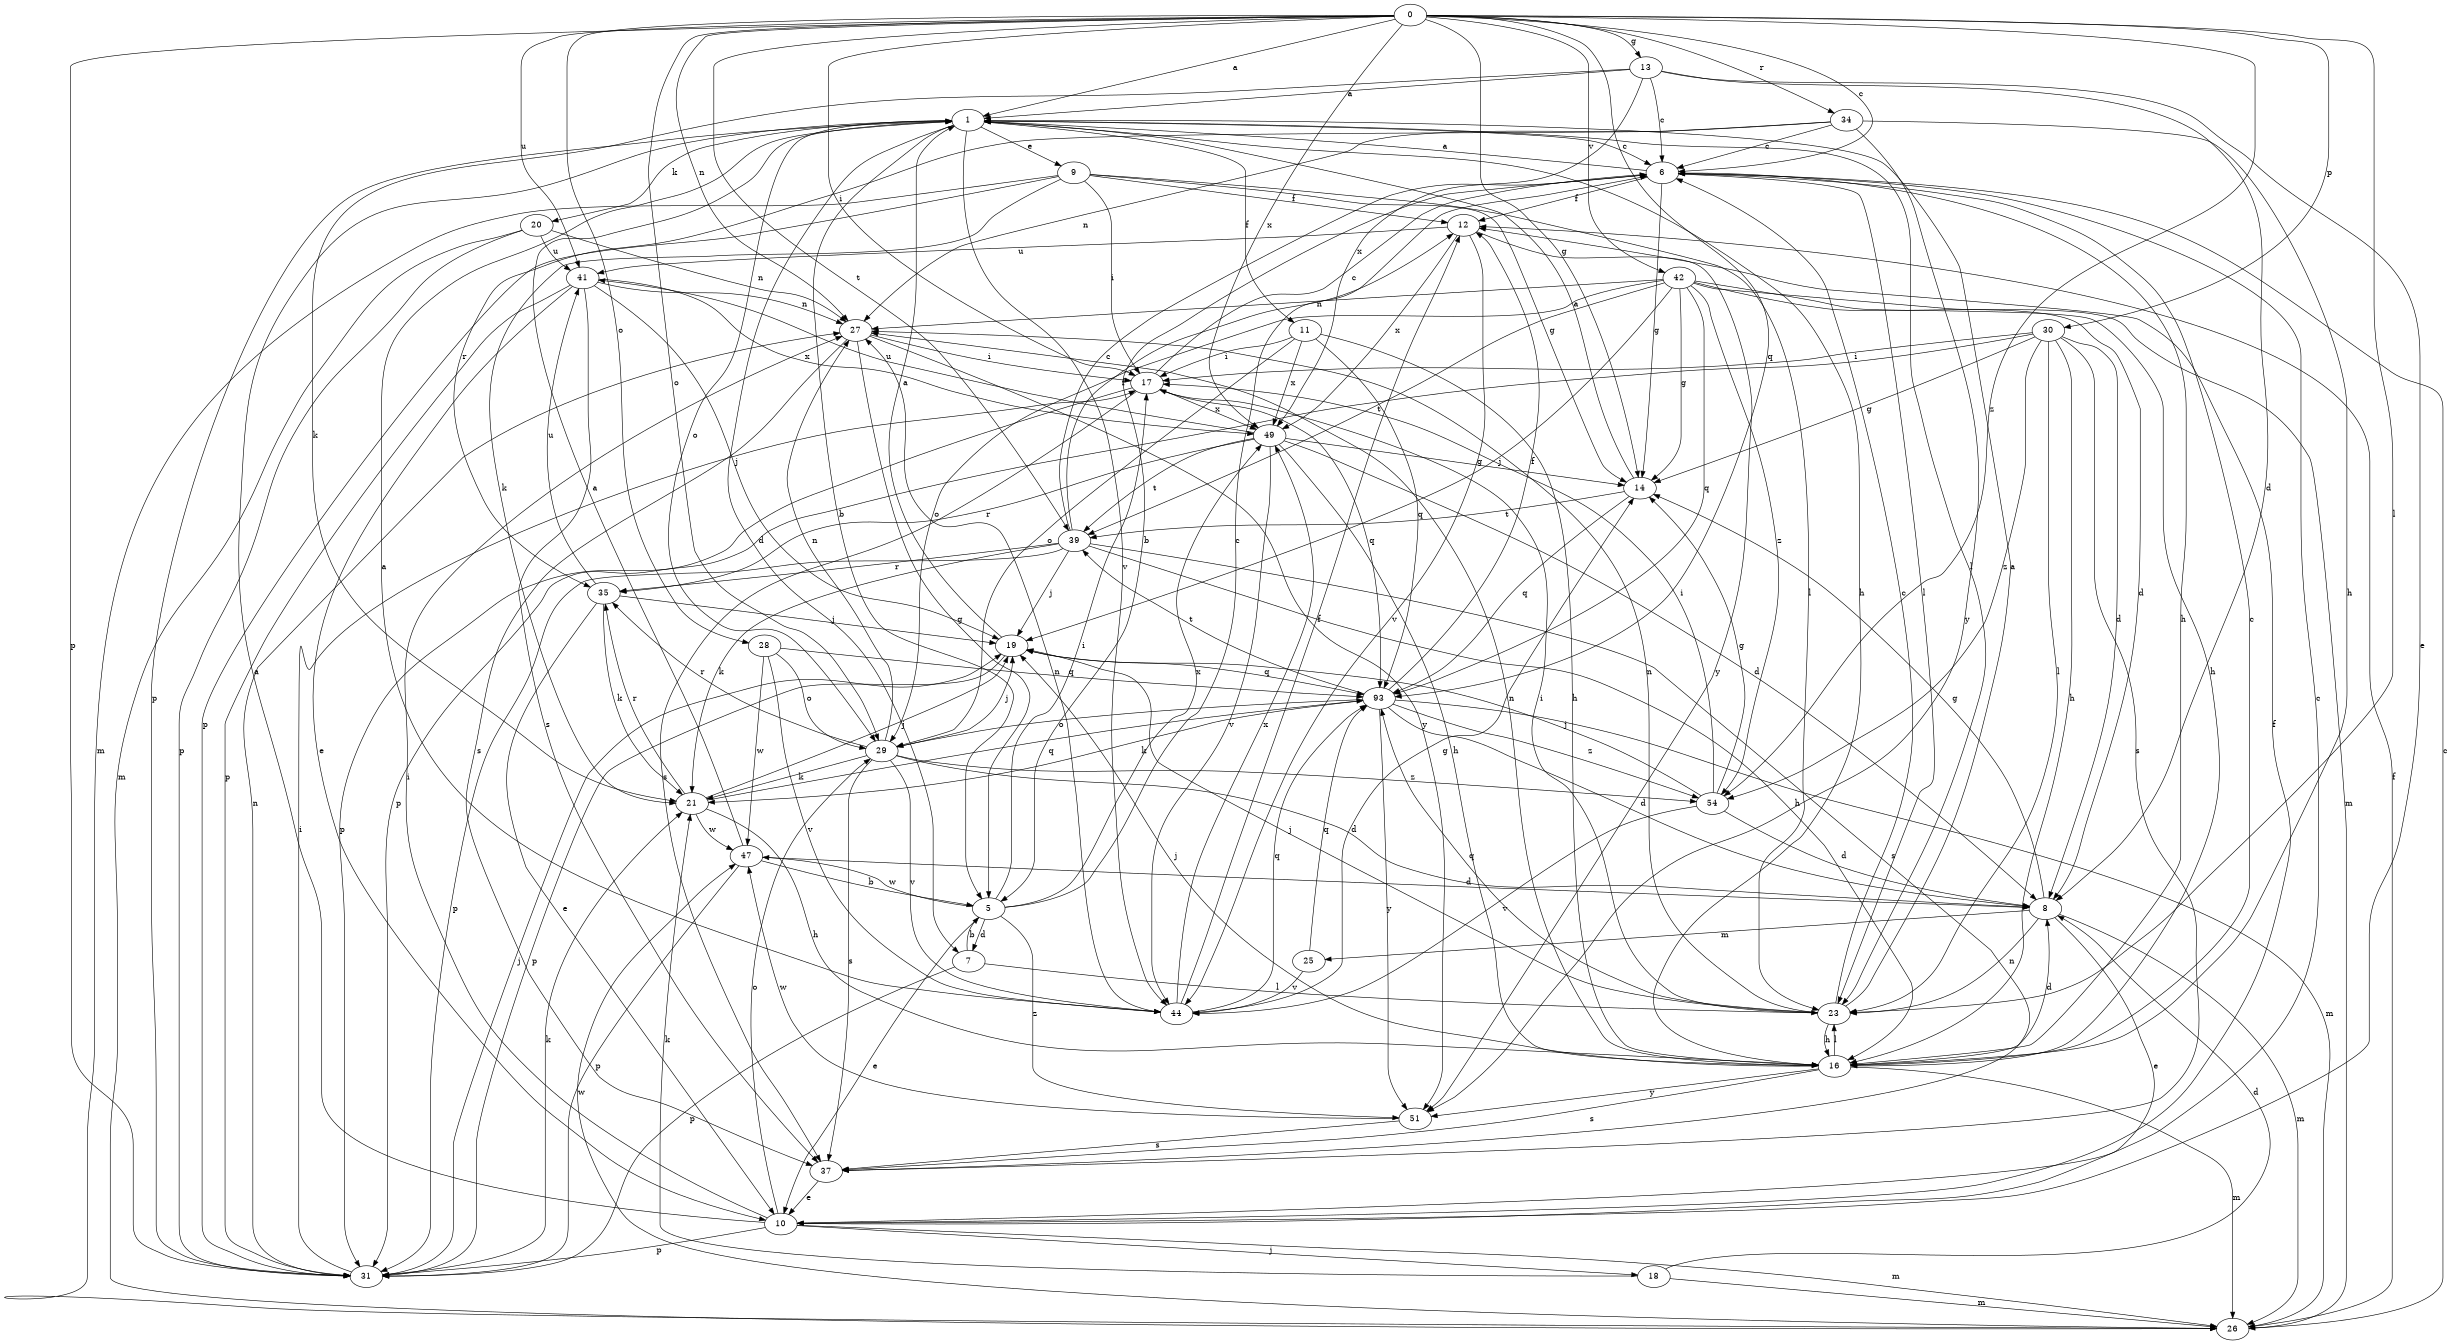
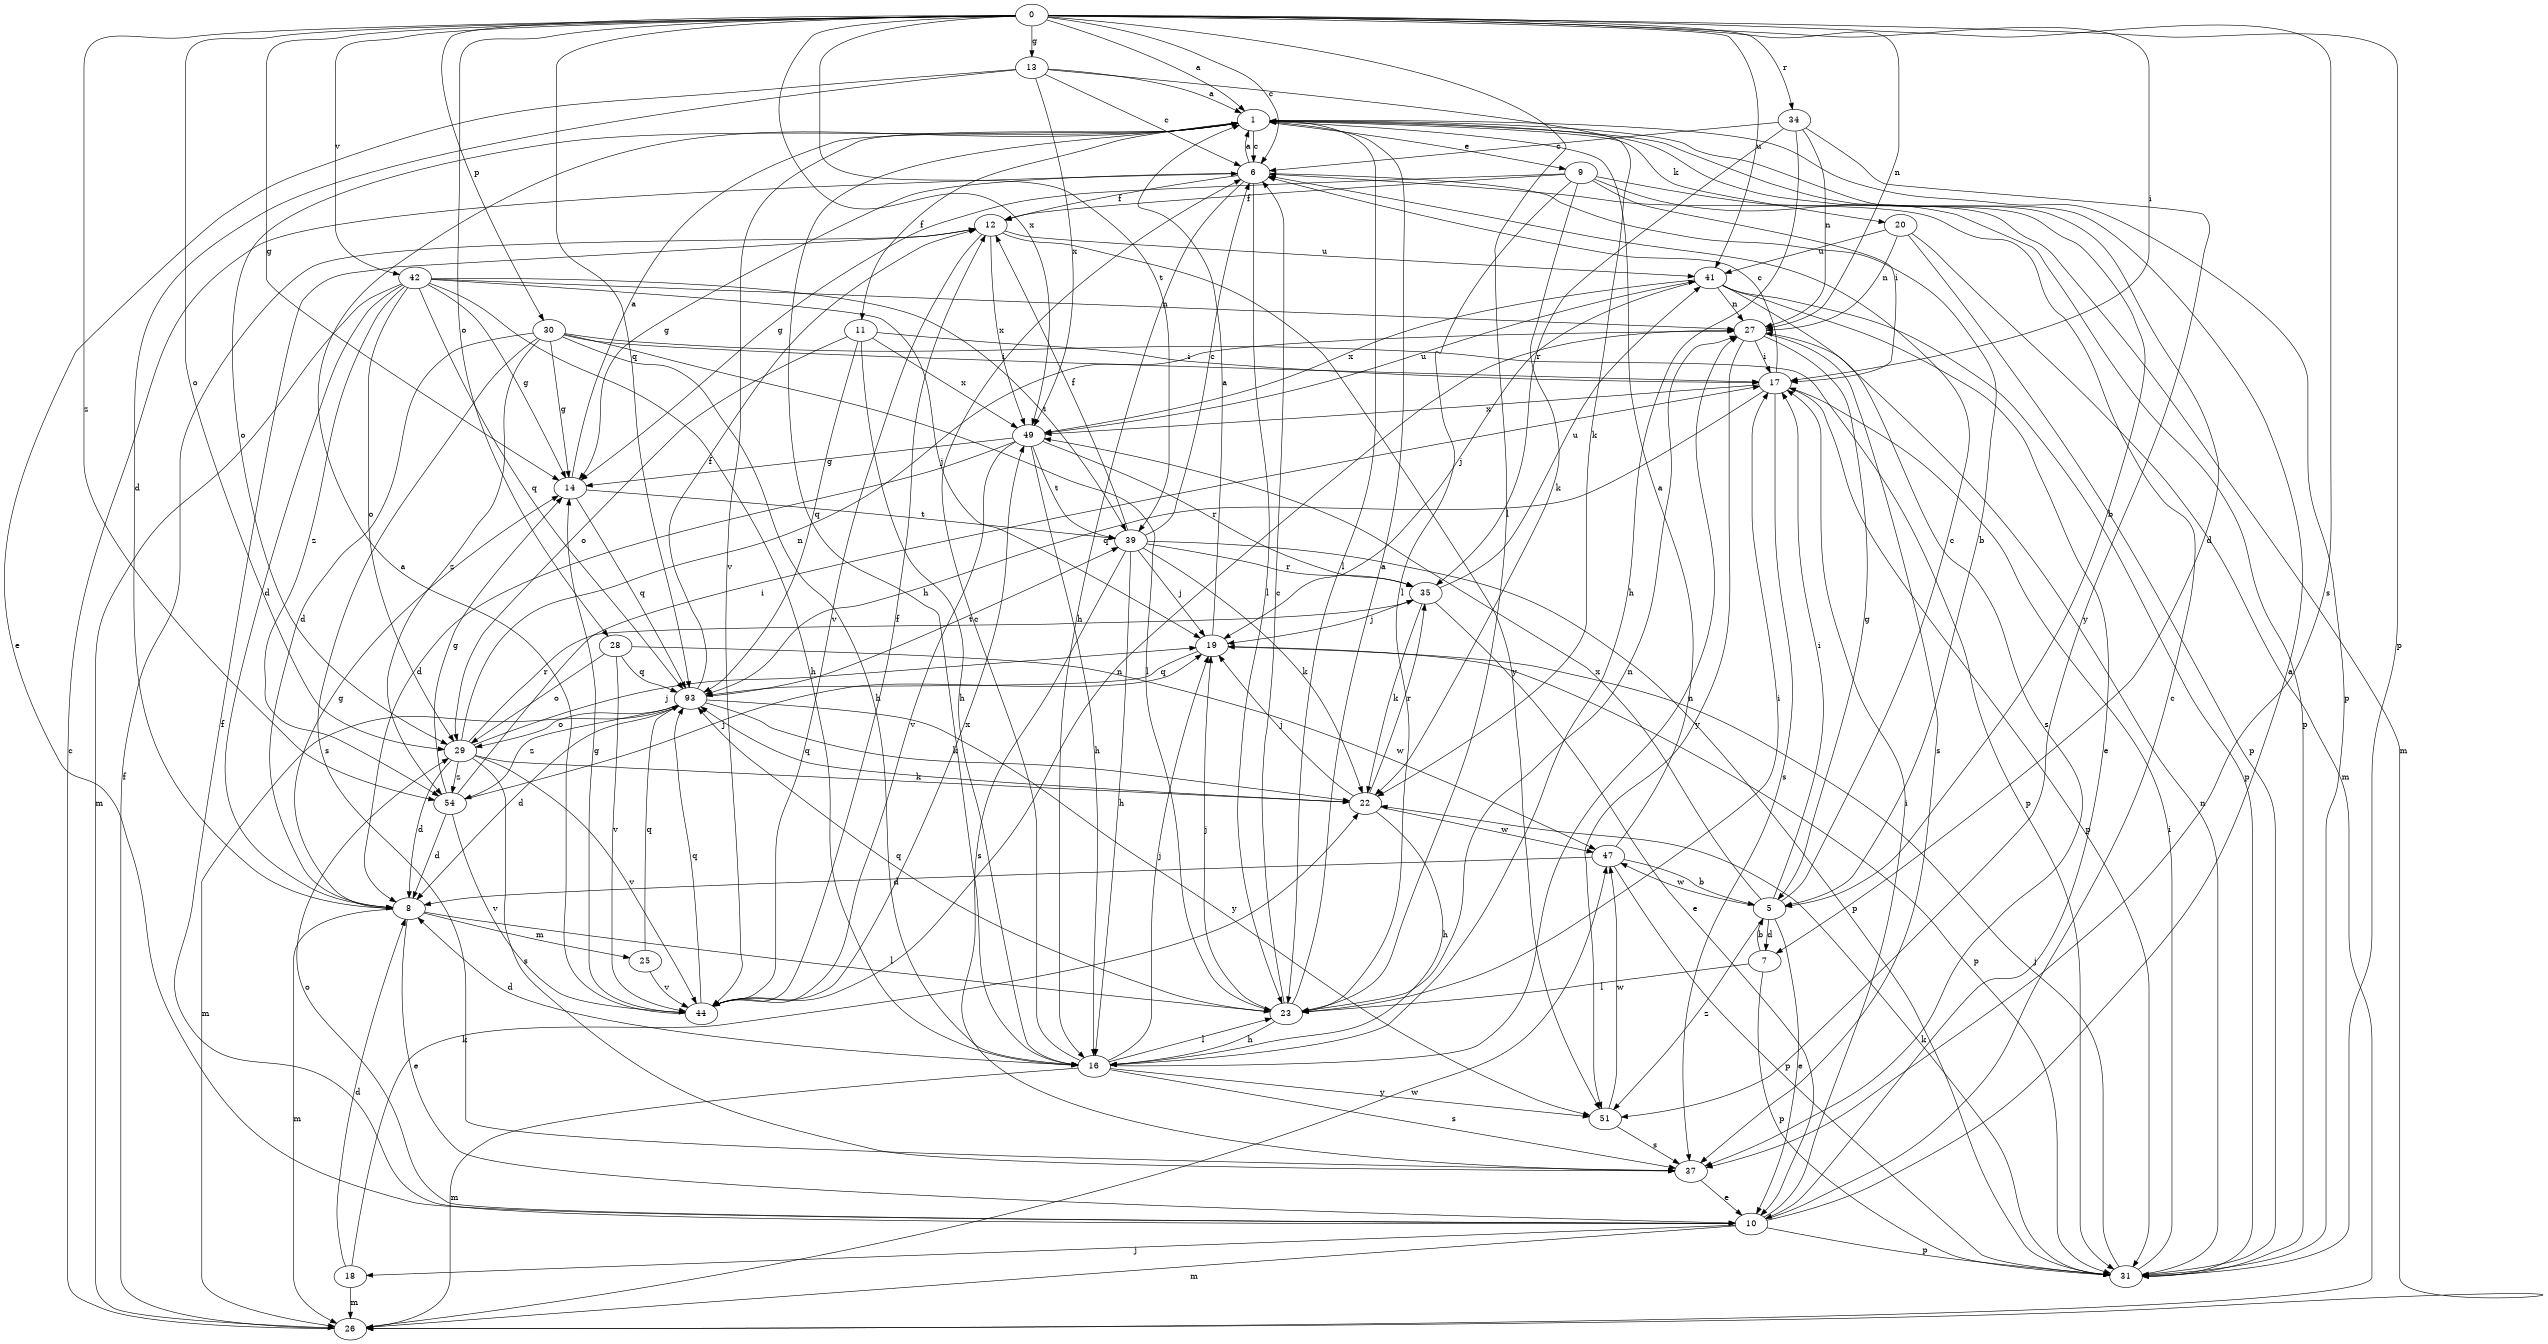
none -> (2331, 113)
(407, 746) -> (1905, 808)
(692, 804) -> (1365, 804)
(2012, 961) -> (892, 961)
